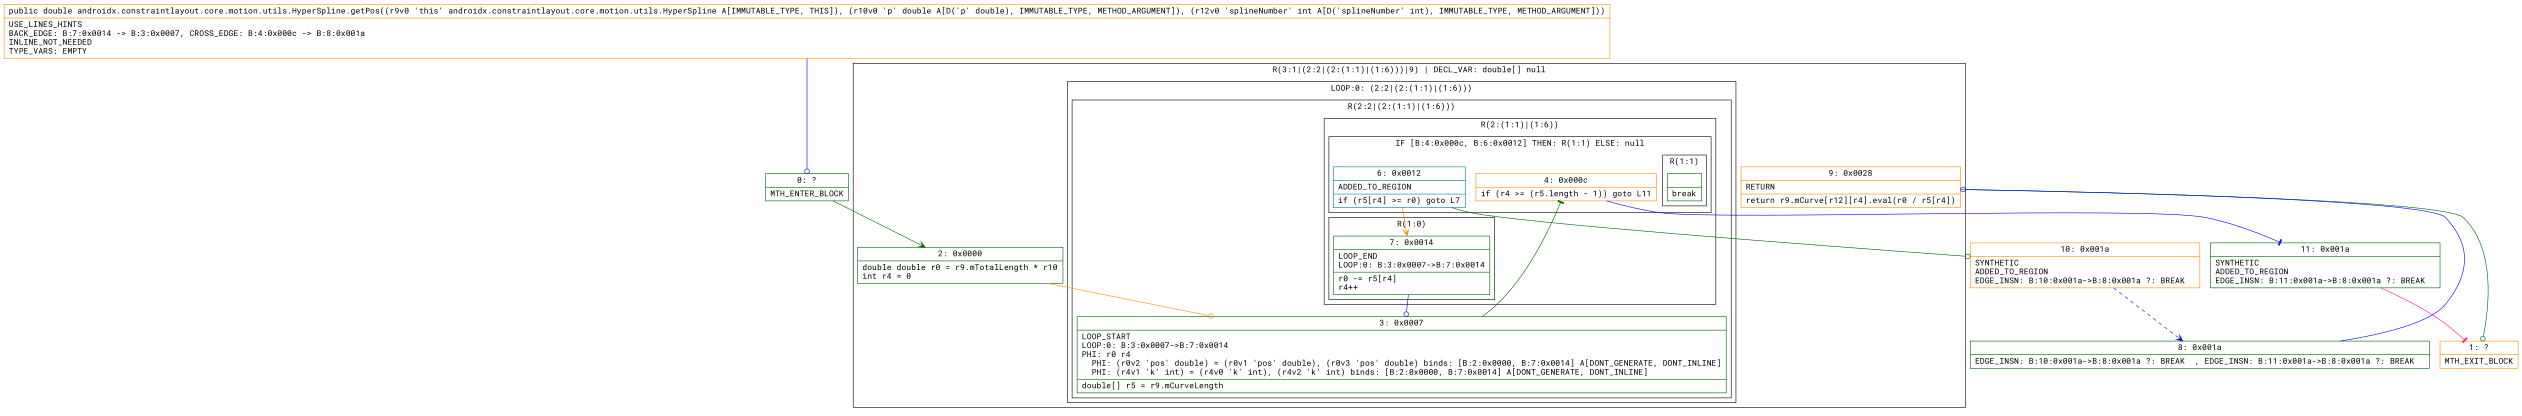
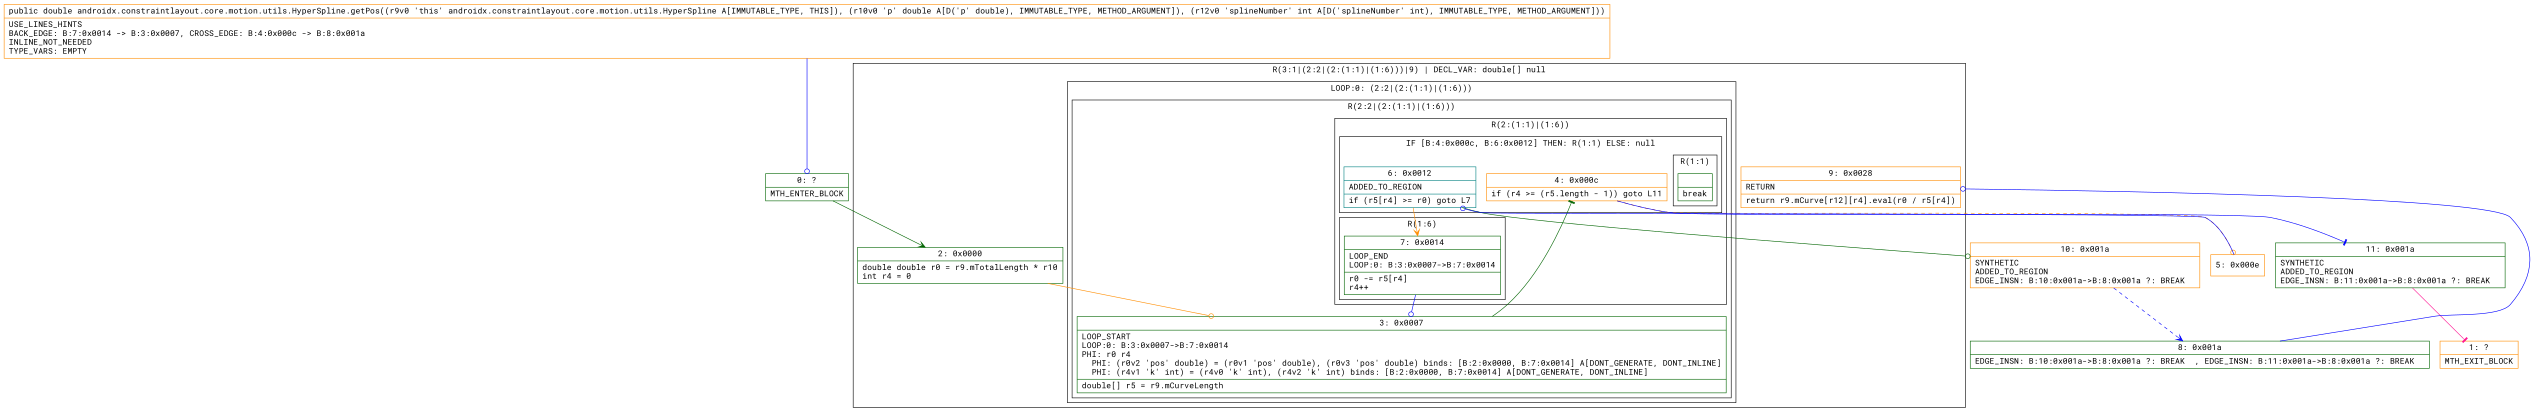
(2275, 199) -> none
(1412, 224) -> (1422, 224)
none -> (2238, 265)
